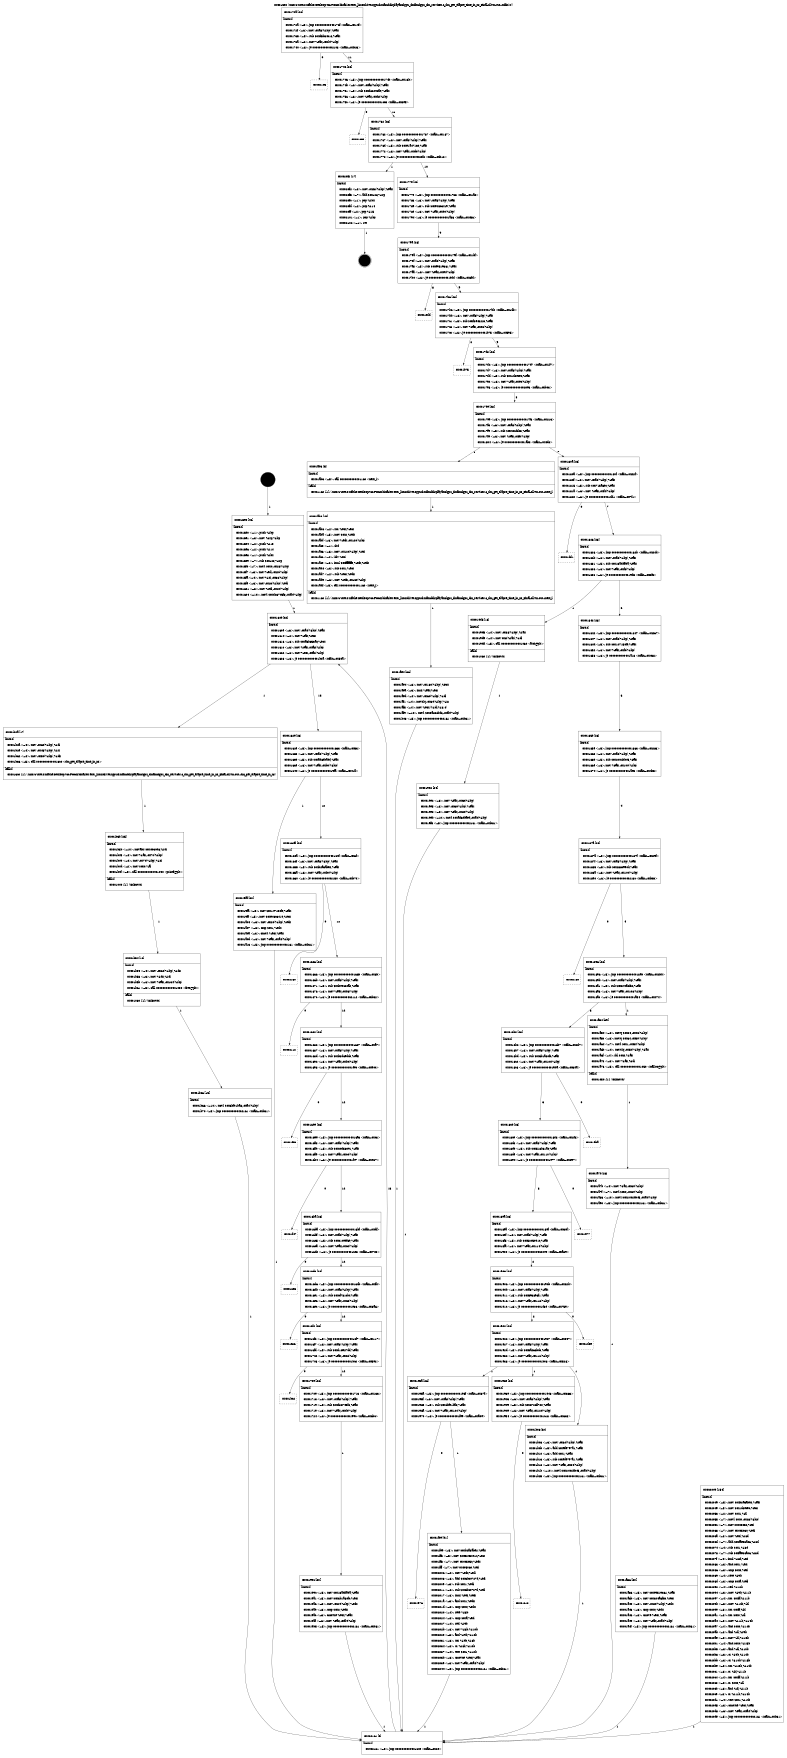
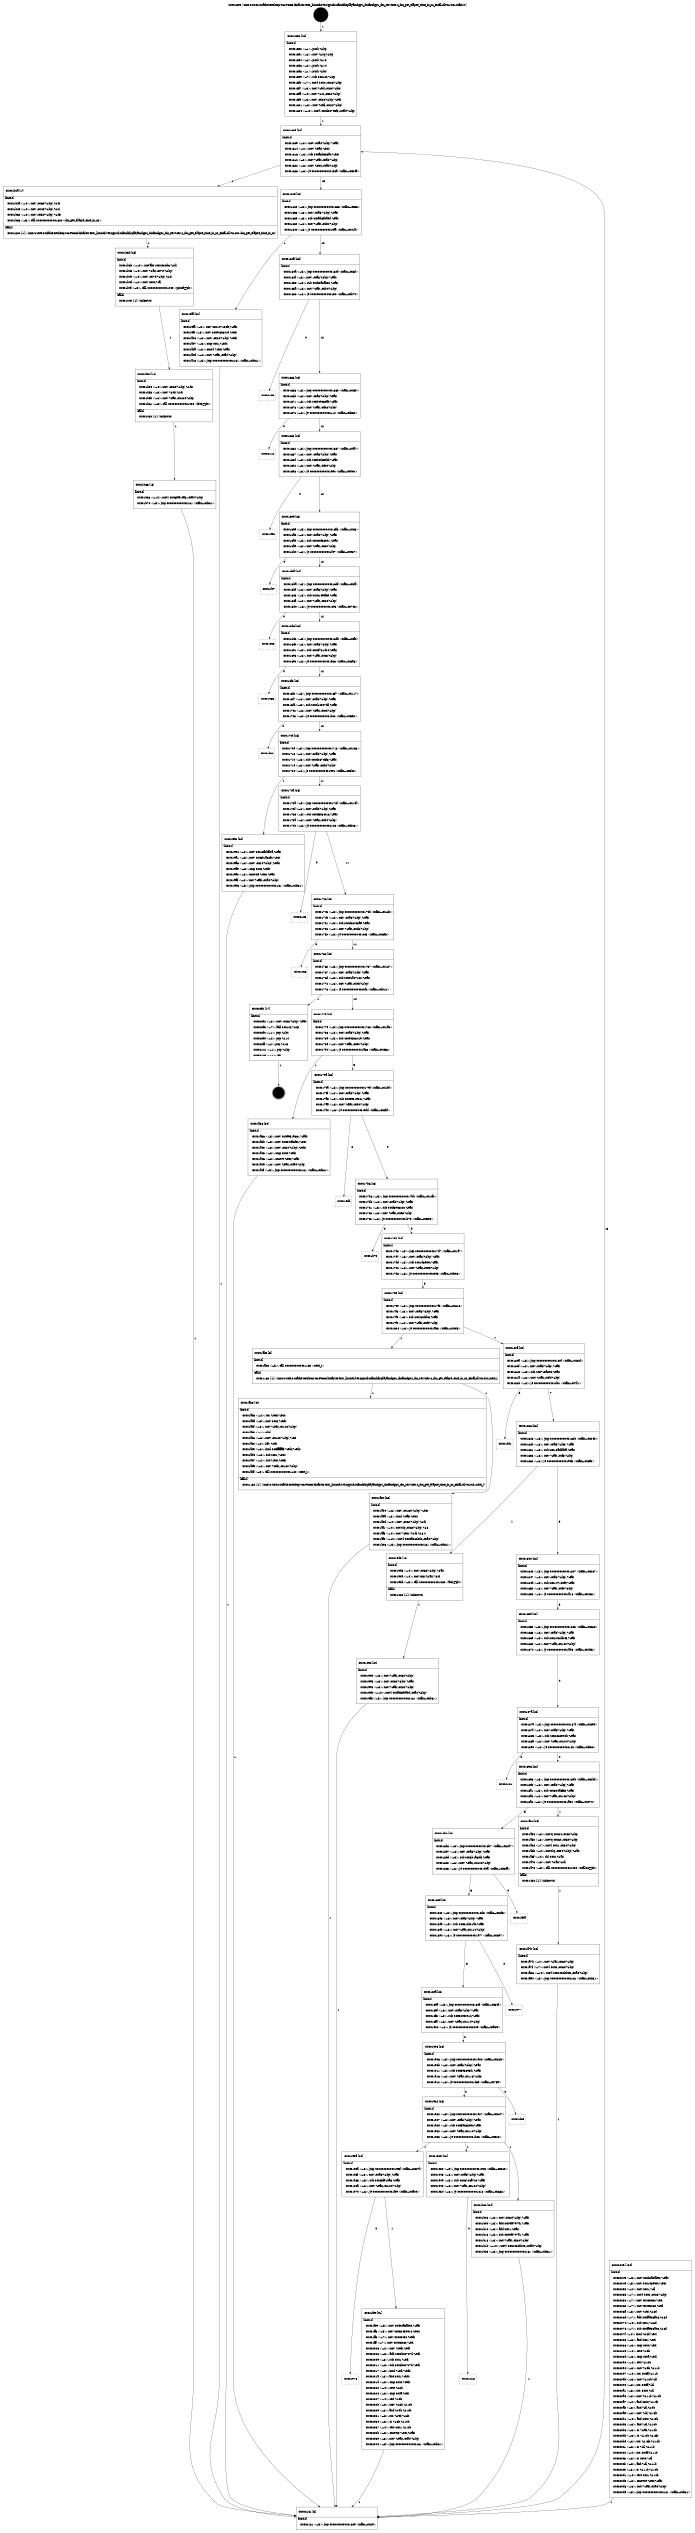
(431, 635) -> (493, 1447)
none -> (320, 780)
none -> (303, 1084)
